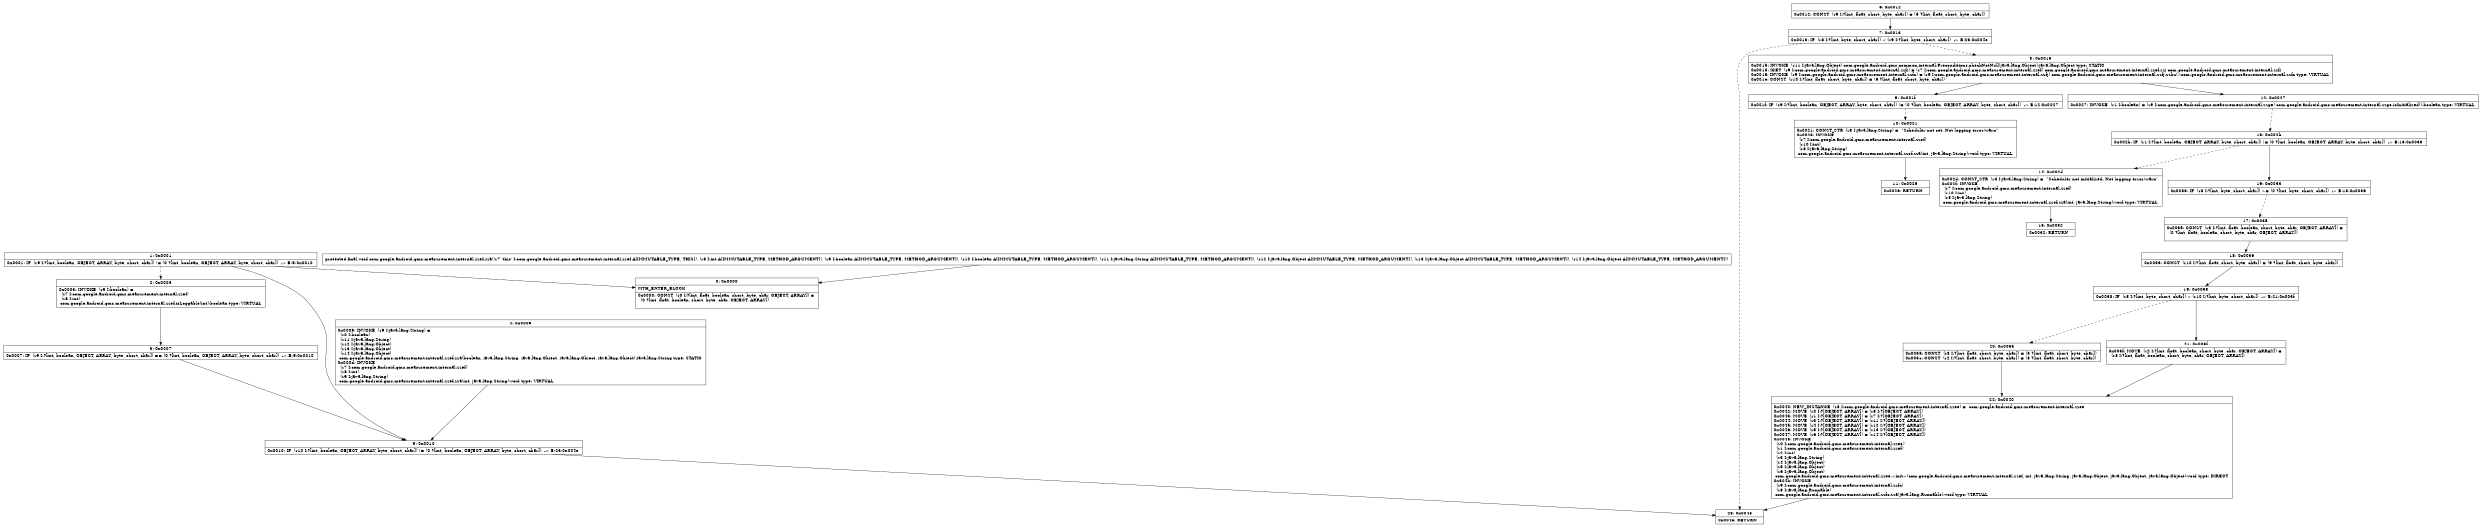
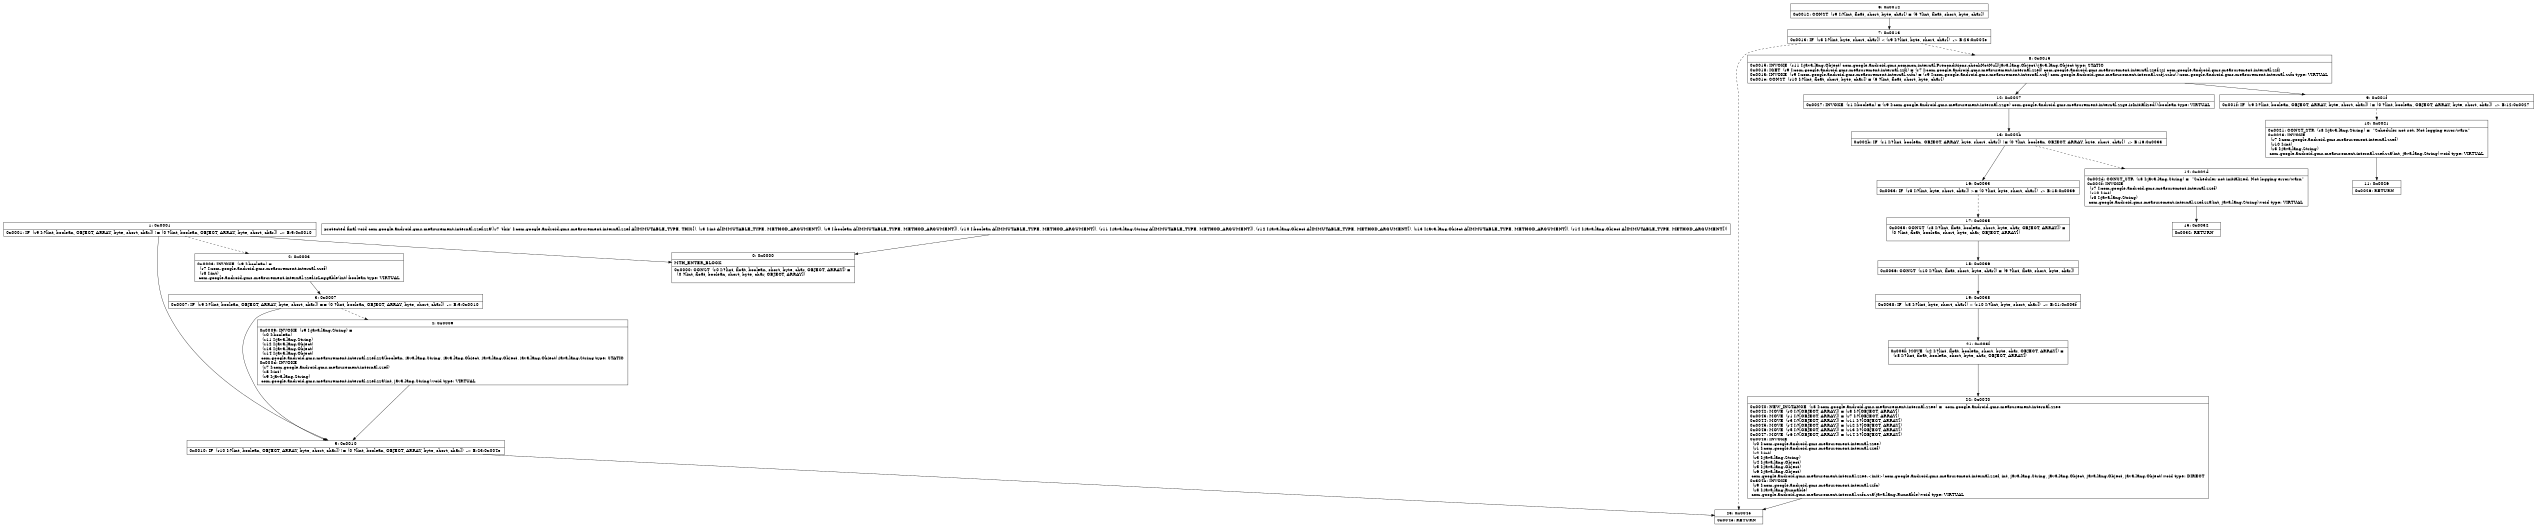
(2271, 119) -> (2009, 119)
none -> (353, 314)
(2002, 352) -> none
